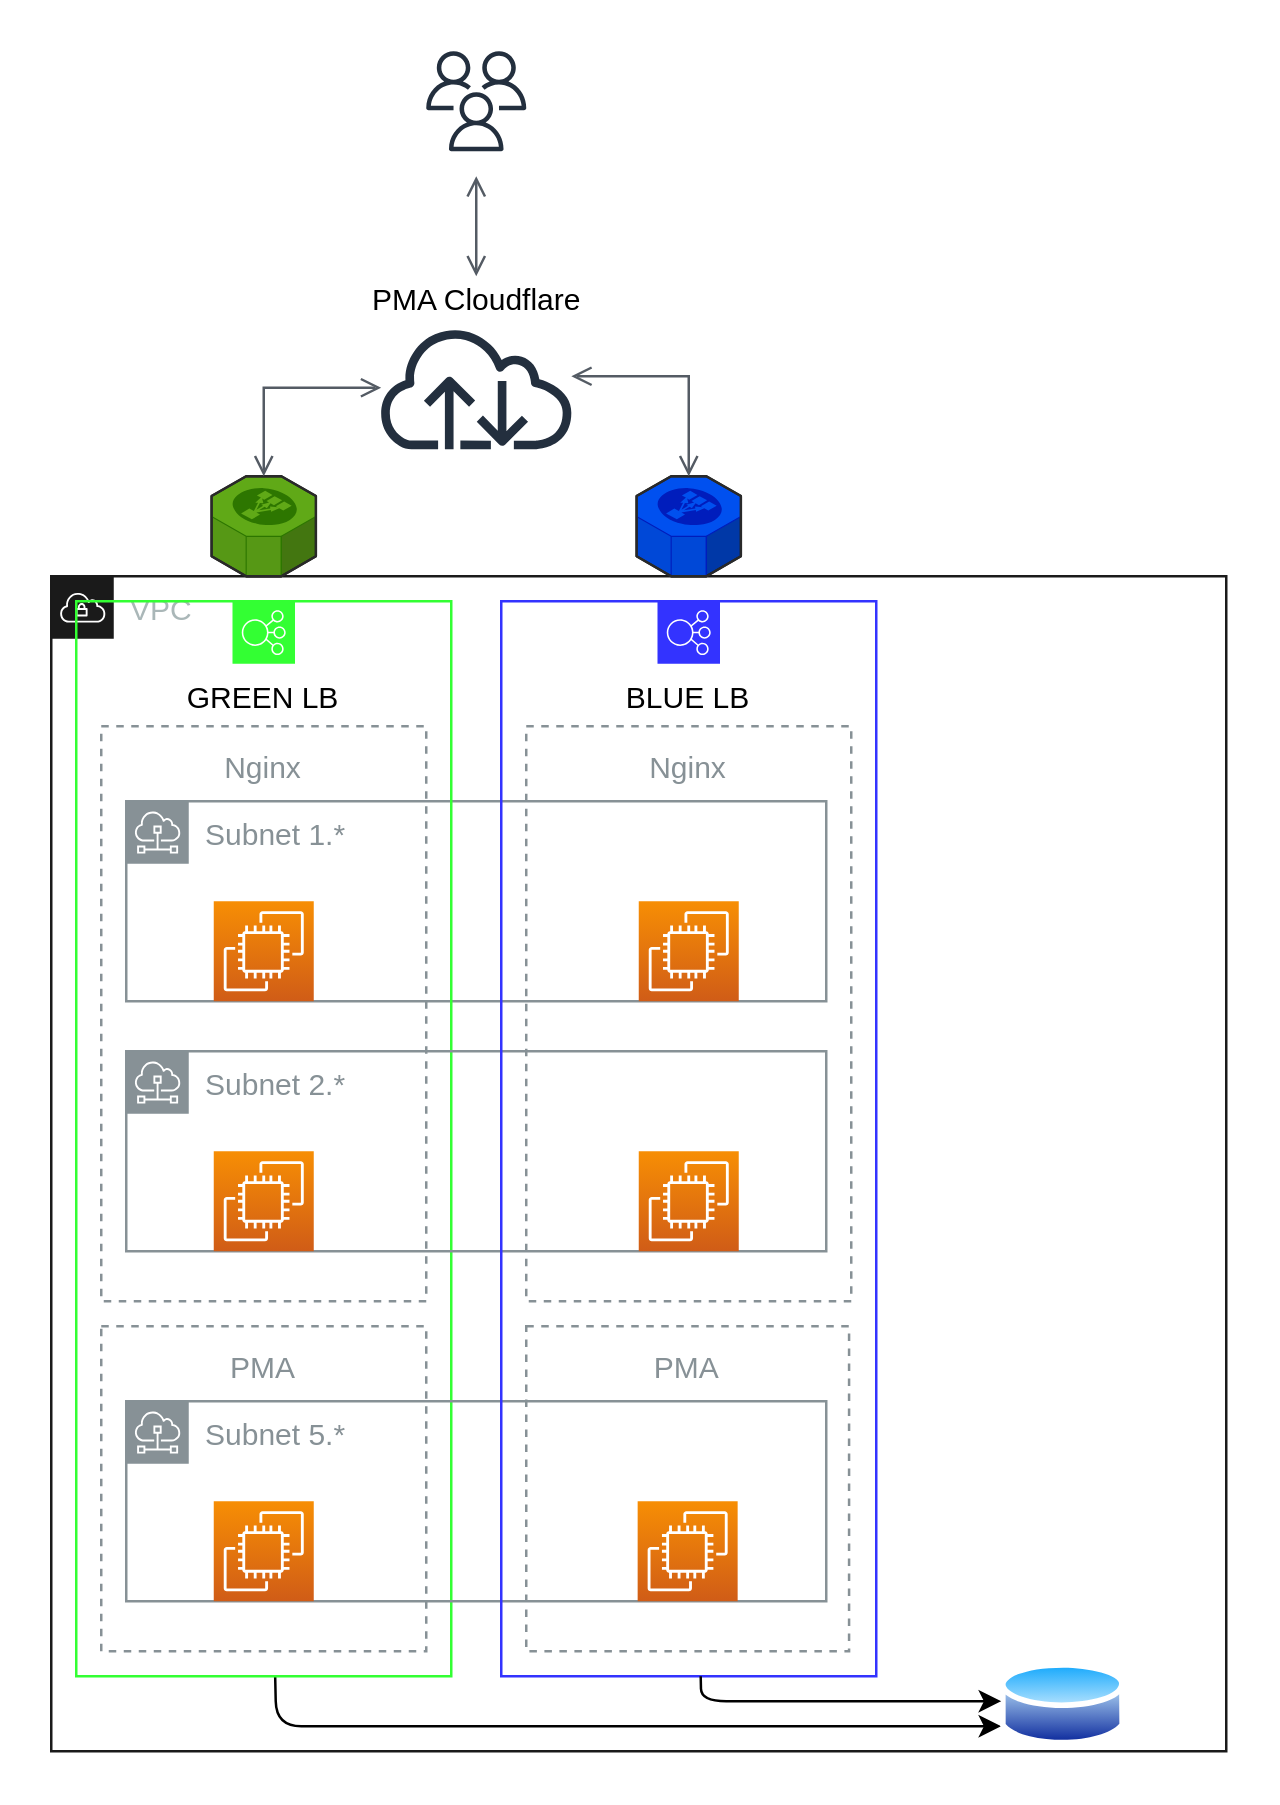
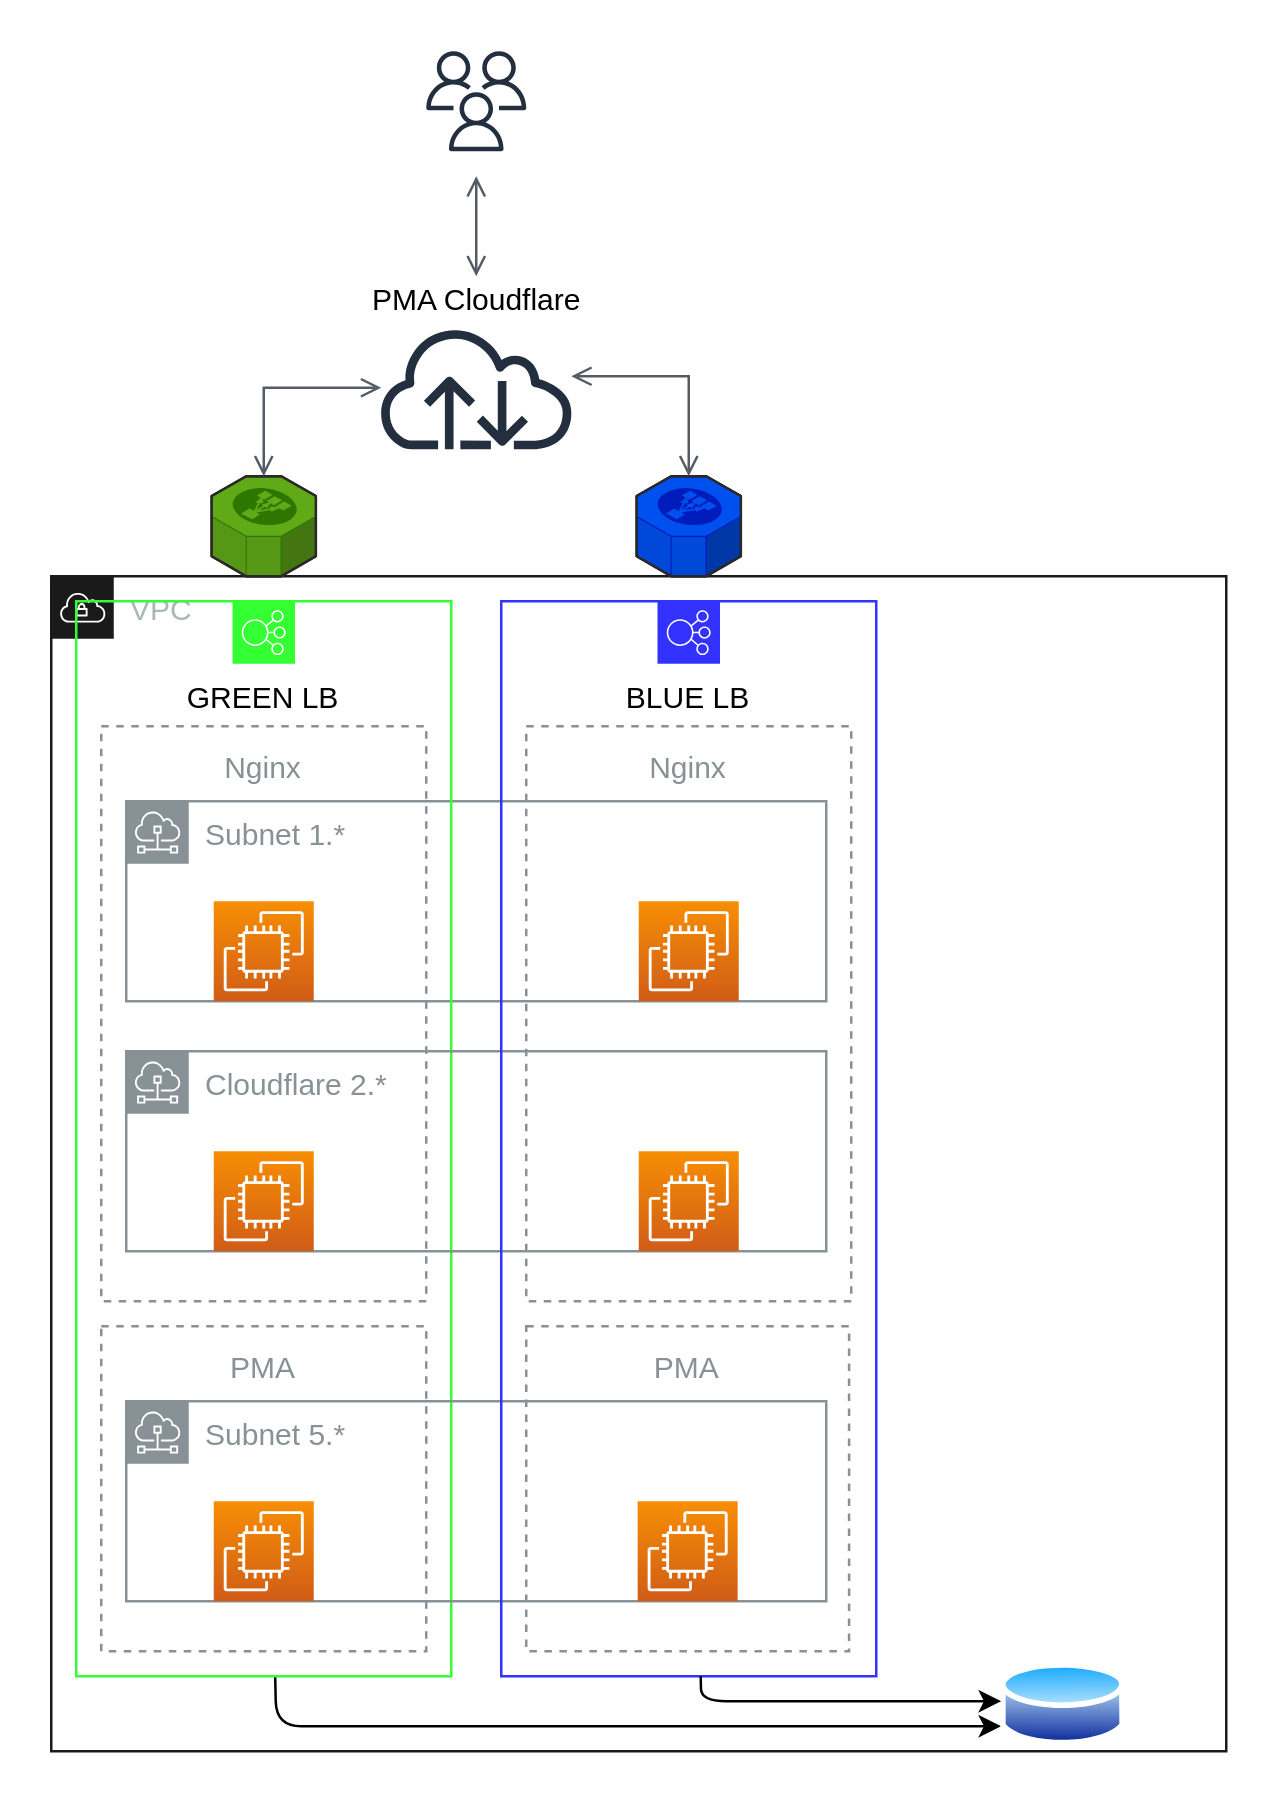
(282, 1087) -> (308, 1087)
